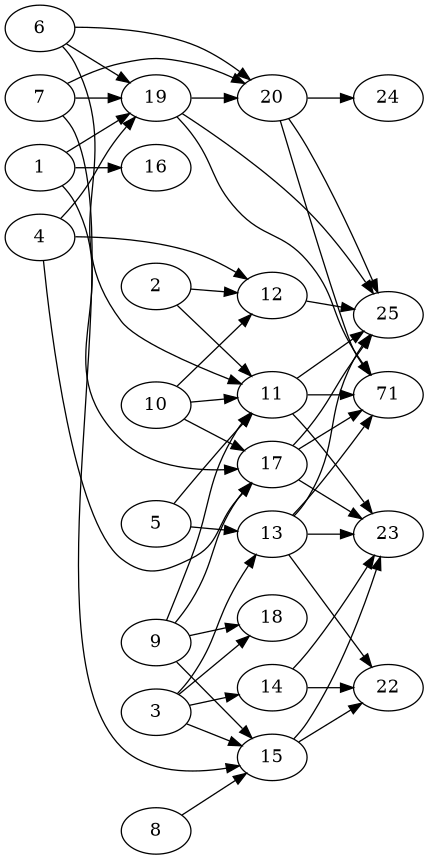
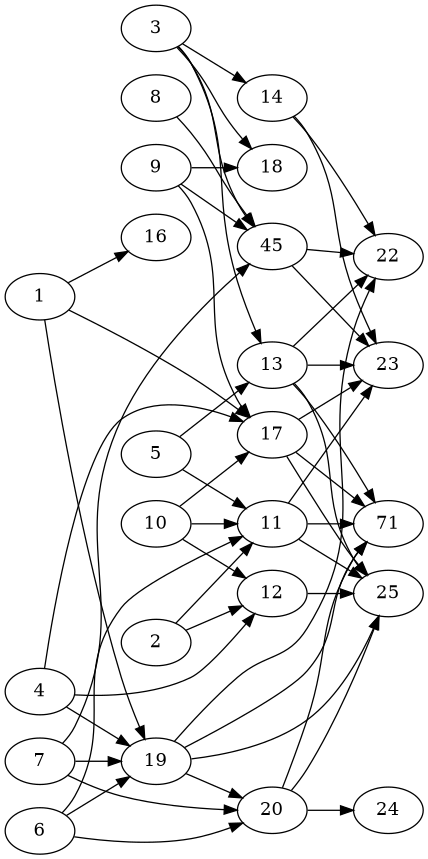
(204, 516) -> none
none -> (332, 574)
(272, 757) -> (272, 246)
